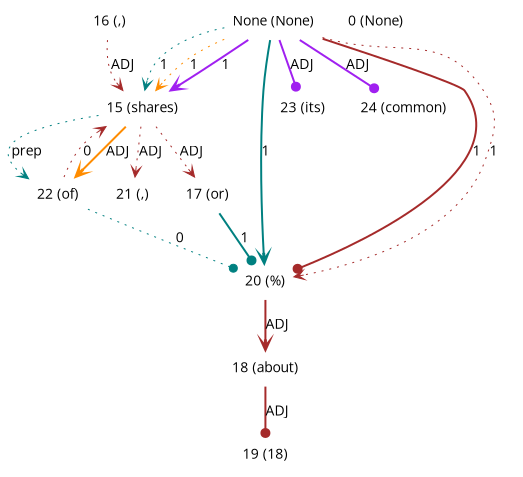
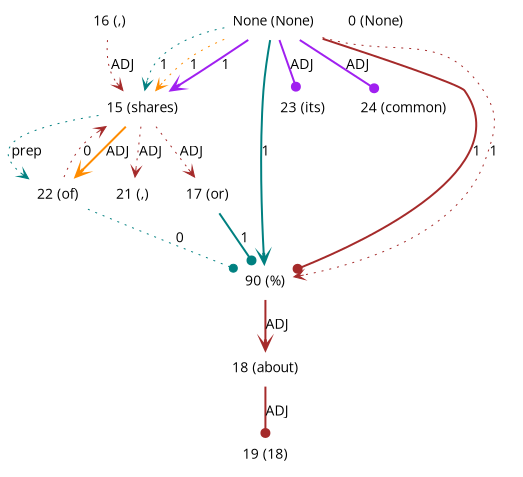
(265, 282) -> (265, 282)
